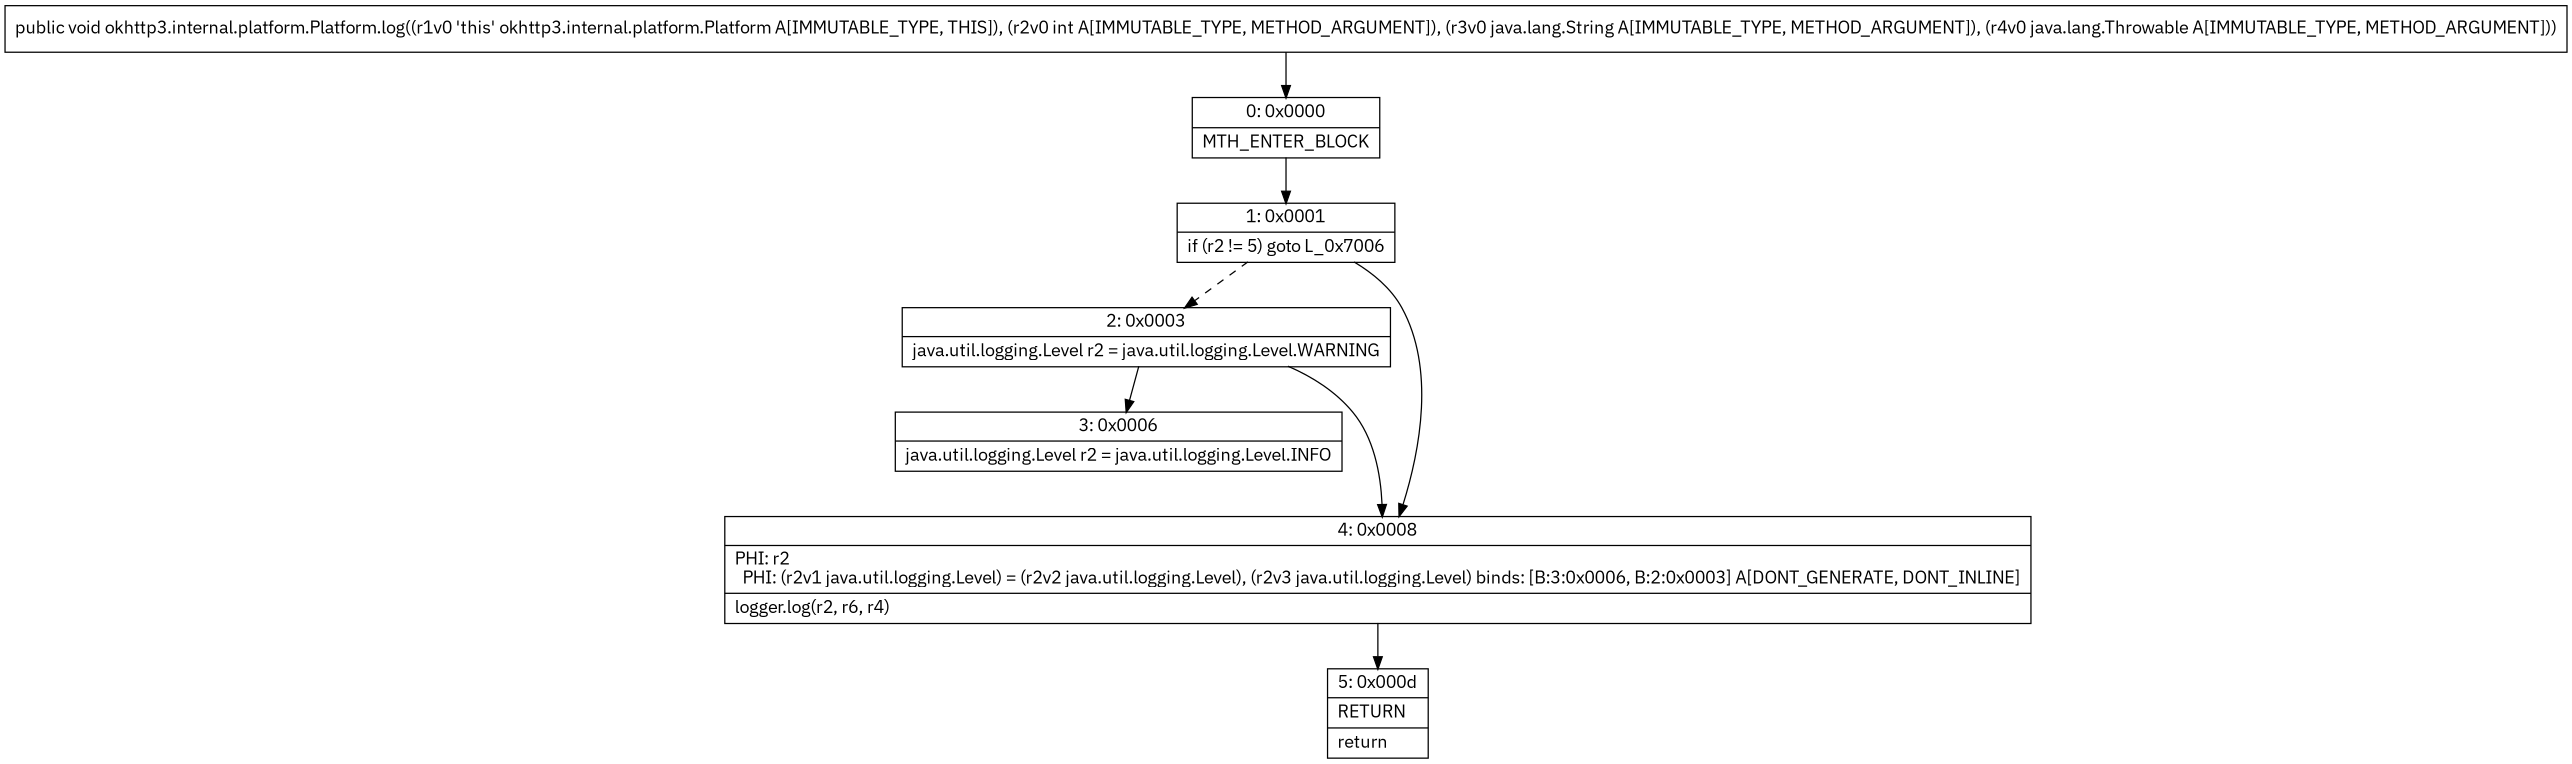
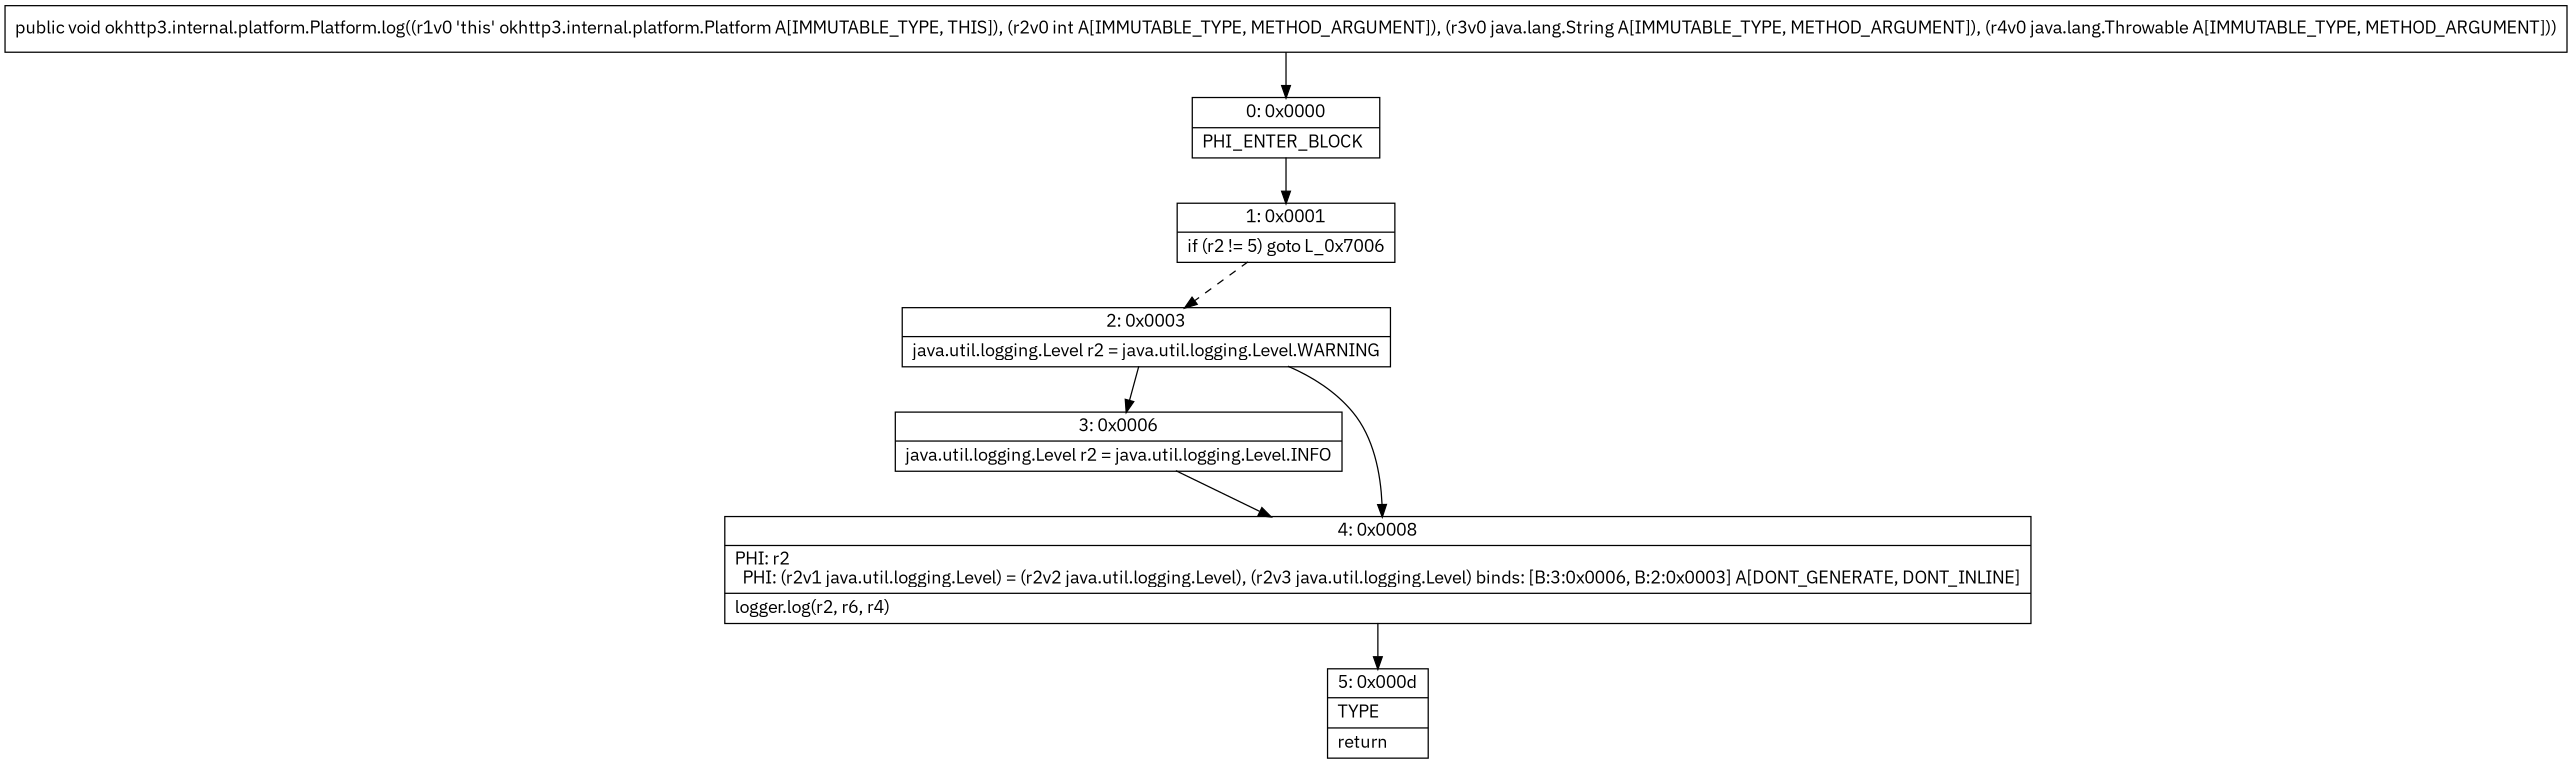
(1286, 142) -> (1283, 142)
(1420, 372) -> (1218, 491)
(1372, 712) -> (1359, 712)
